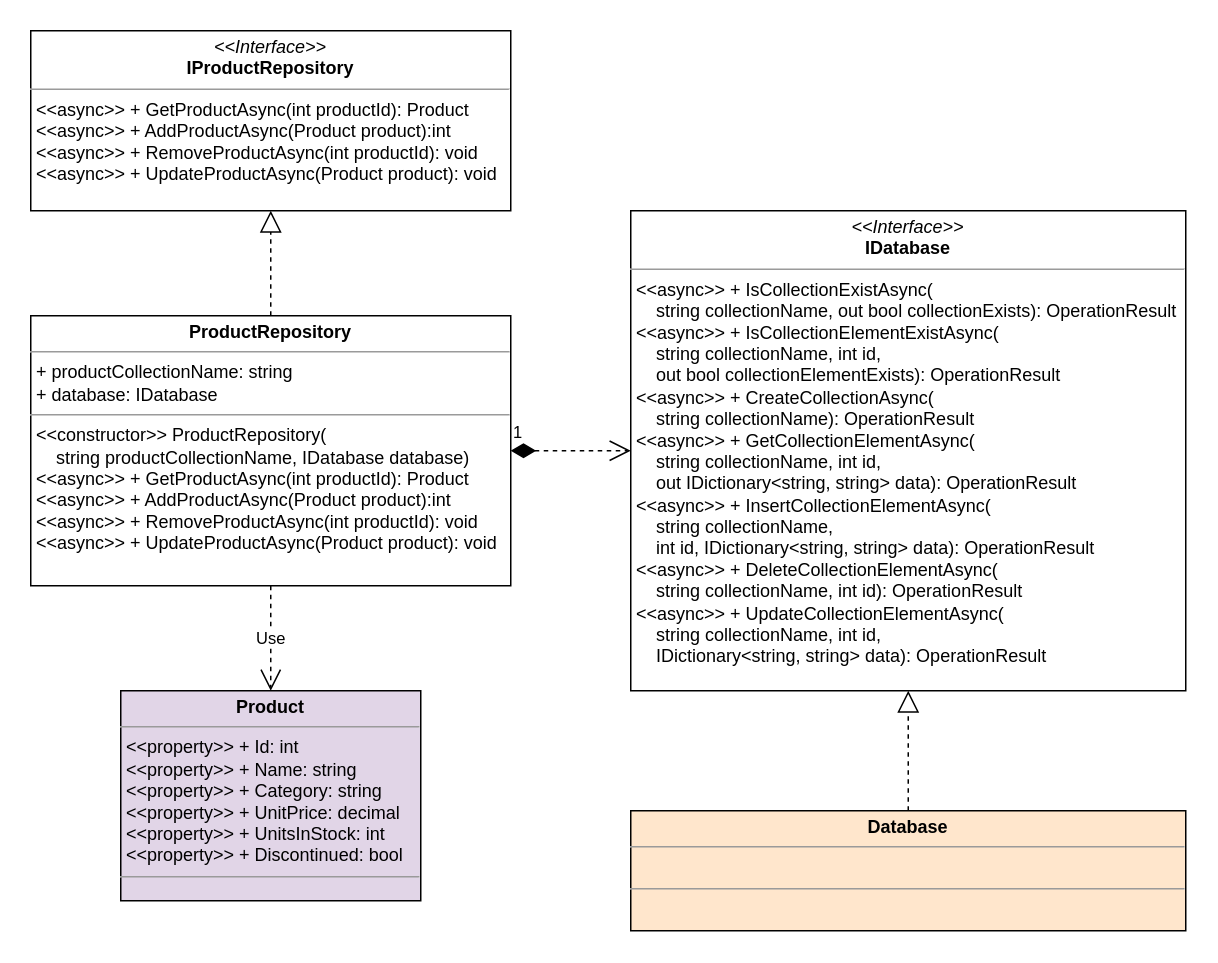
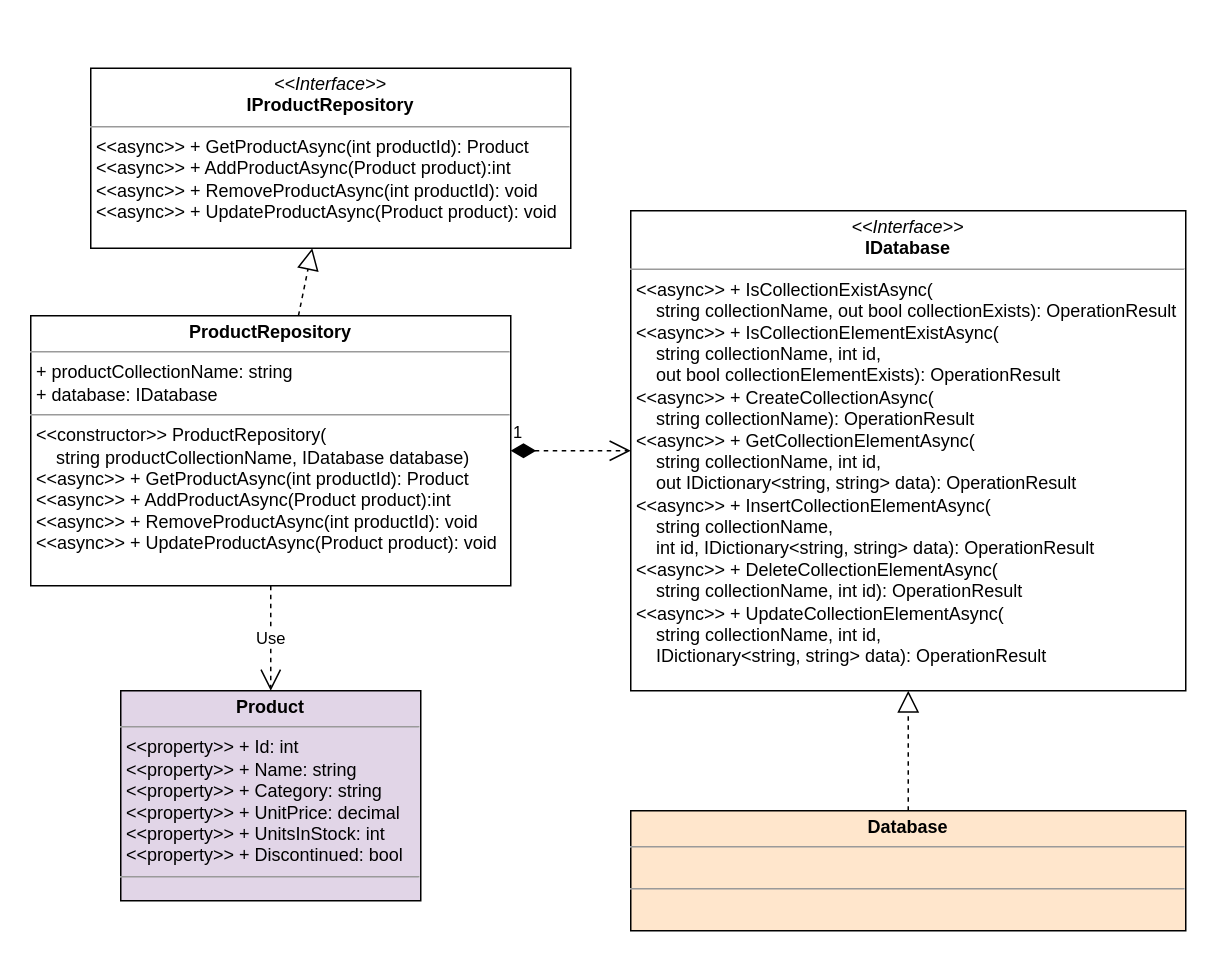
(271, 121) -> (331, 158)
